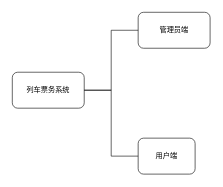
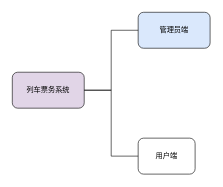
(174, 30) -> (174, 30)
(48, 90) -> (48, 90)
